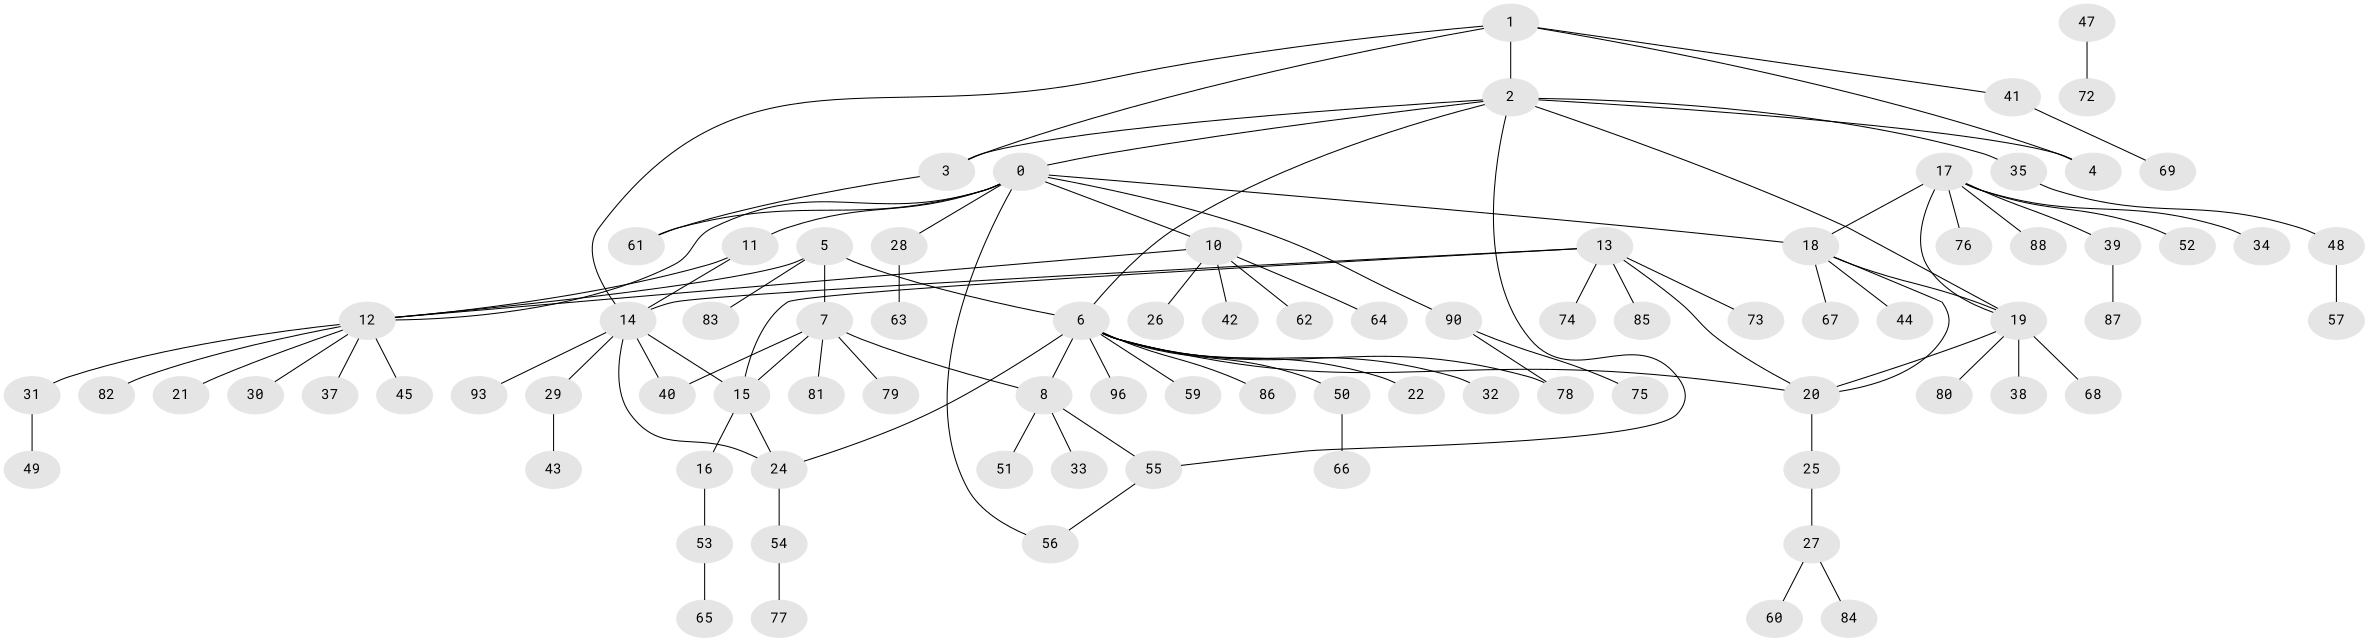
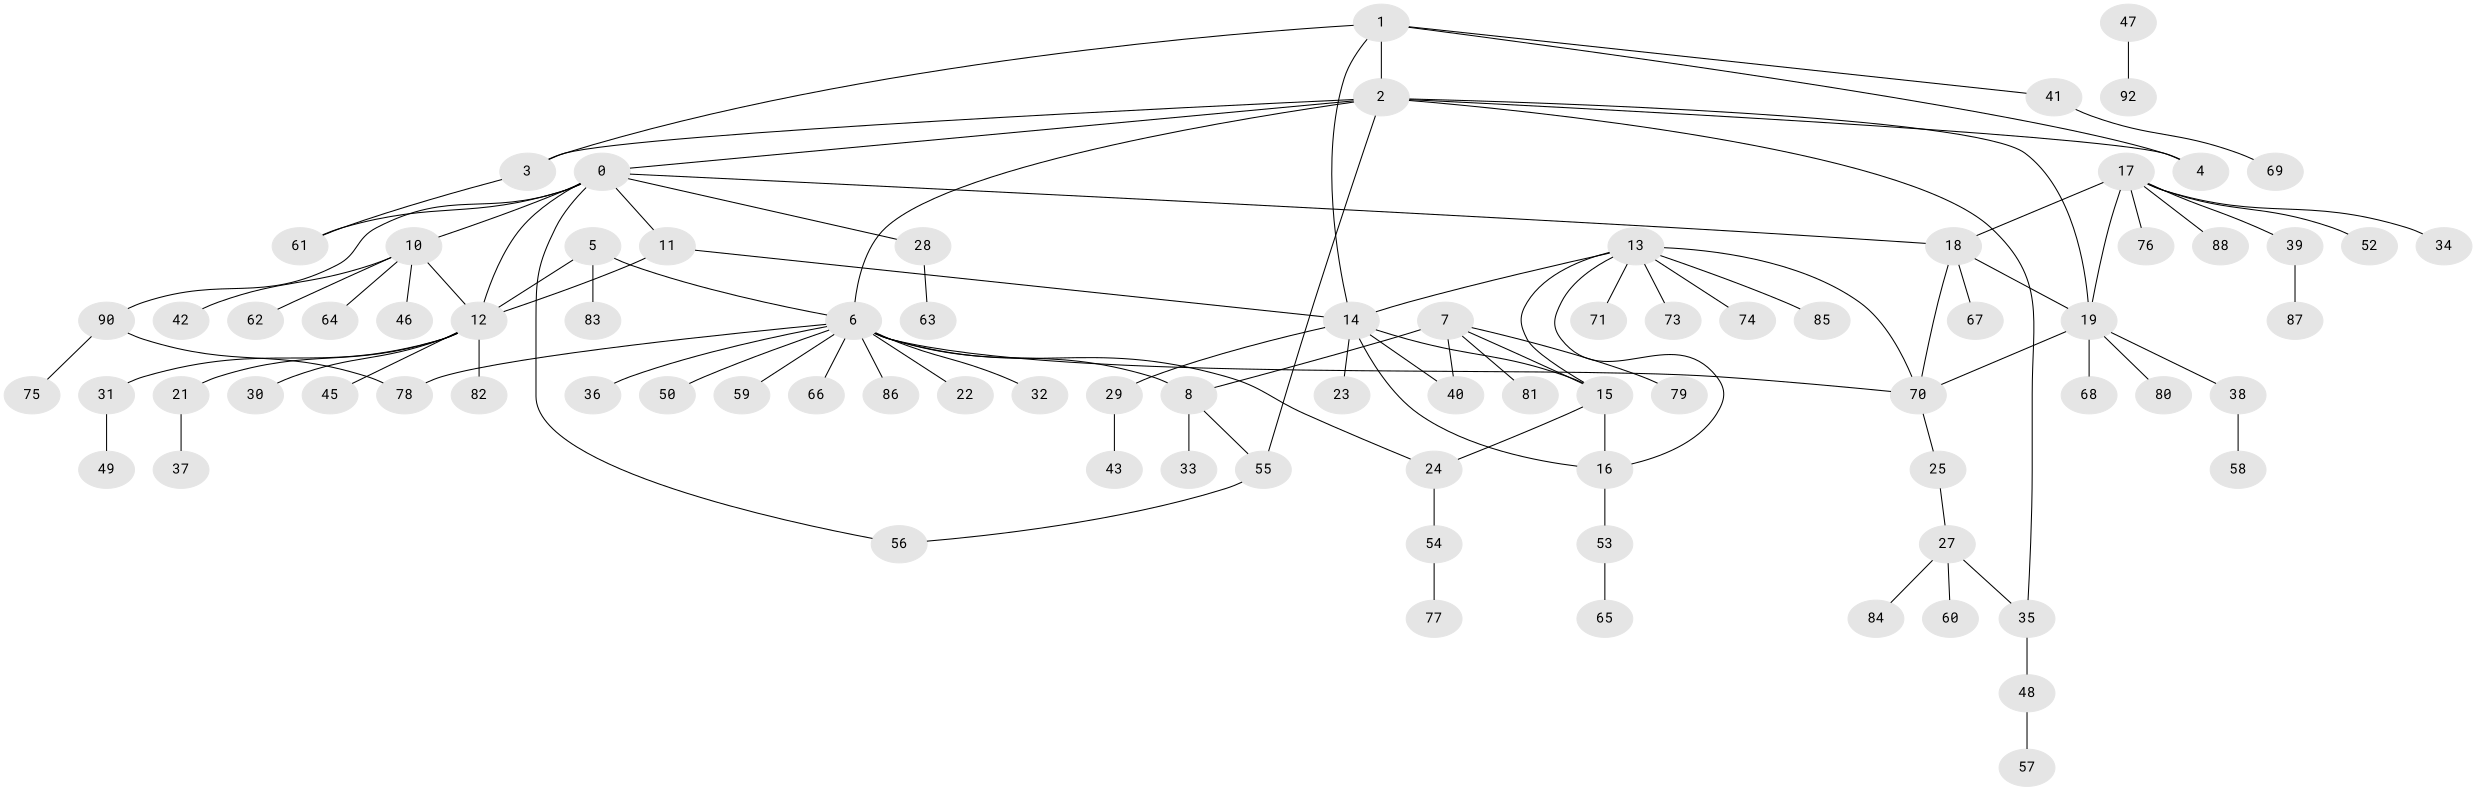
(2087, 97) -> (2128, 97)
(825, 284) -> none
(1156, 321) -> (405, 321)
none -> (1599, 321)
(1905, 321) -> none
none -> (1655, 356)
(349, 358) -> (181, 433)
(479, 395) -> (1342, 395)
(1119, 395) -> (593, 395)
(1812, 395) -> (1918, 395)
(1342, 433) -> (835, 358)
(653, 434) -> (1450, 432)
(1005, 470) -> none
none -> (2238, 470)
none -> (1987, 582)
